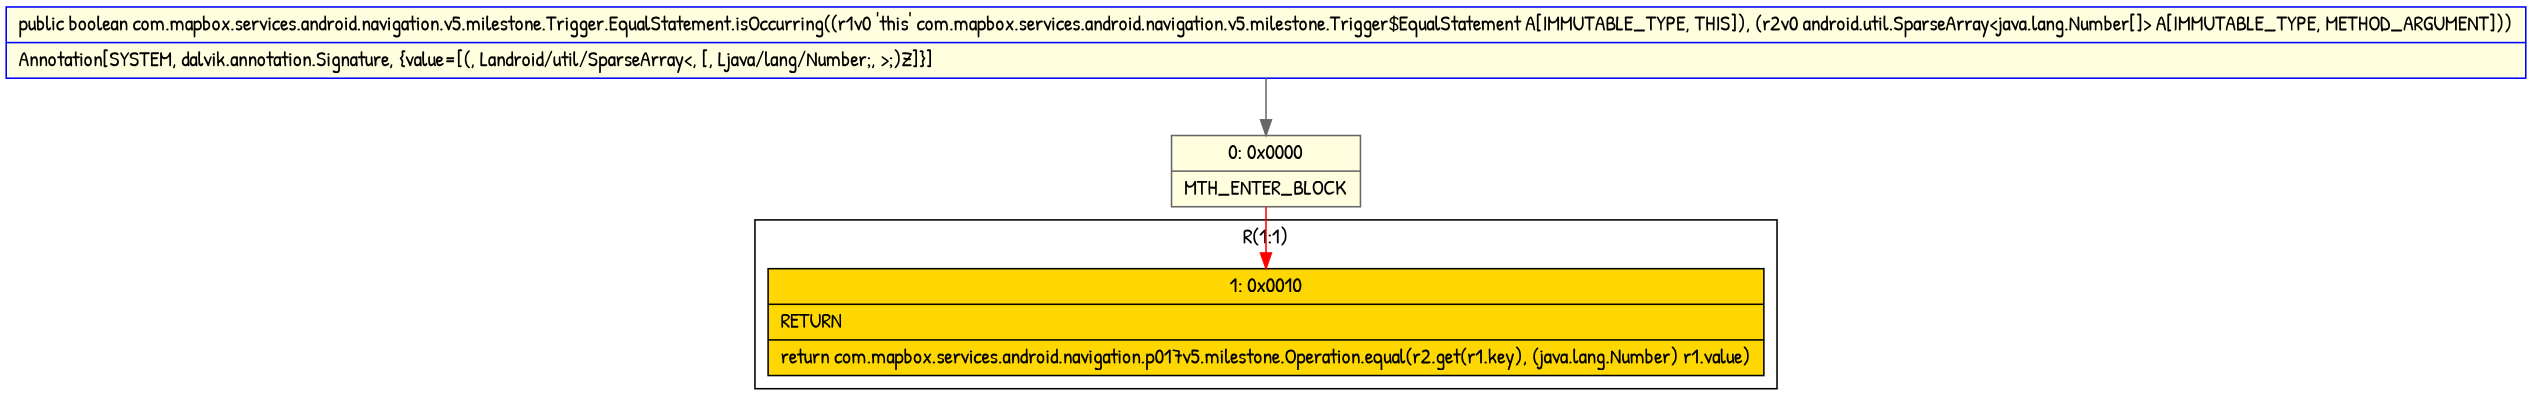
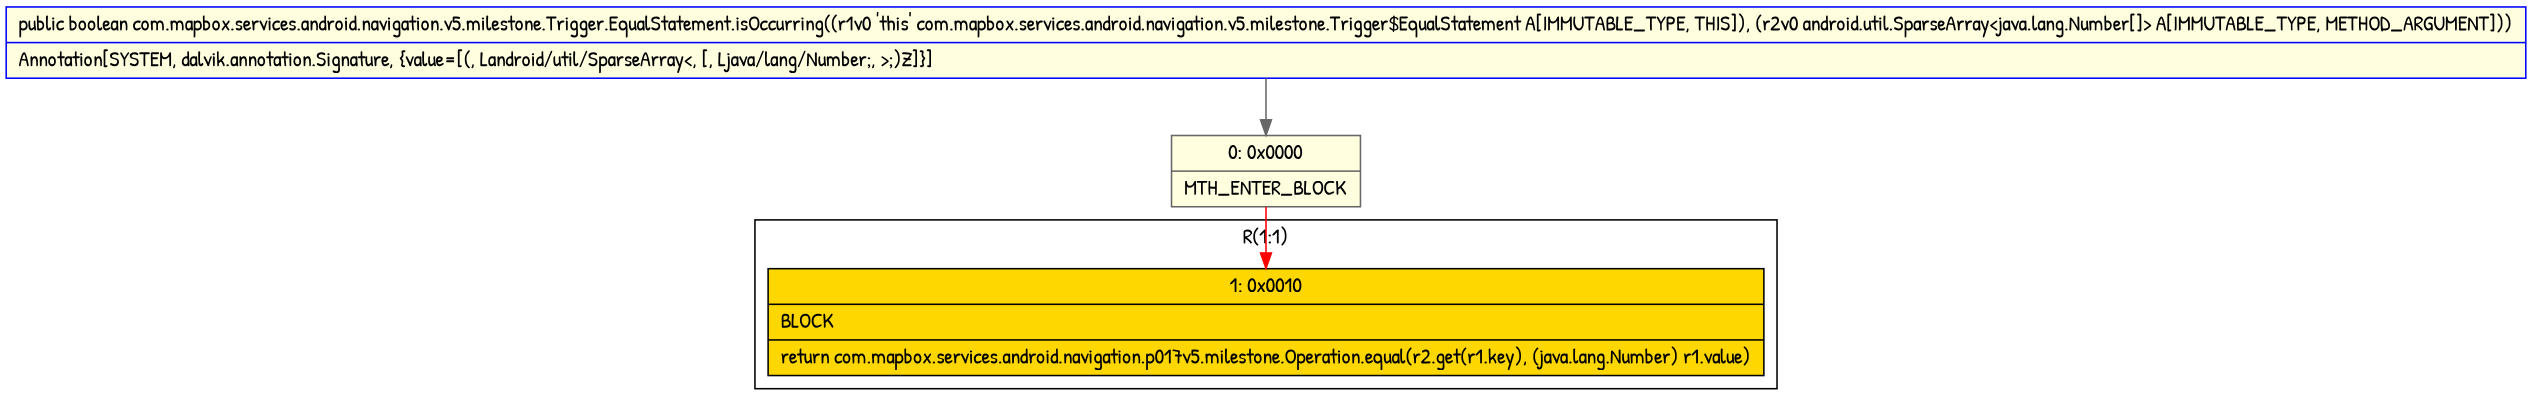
(811, 321) -> (808, 321)
